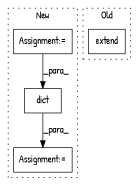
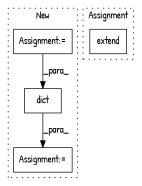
(107, 16) -> (108, 16)
